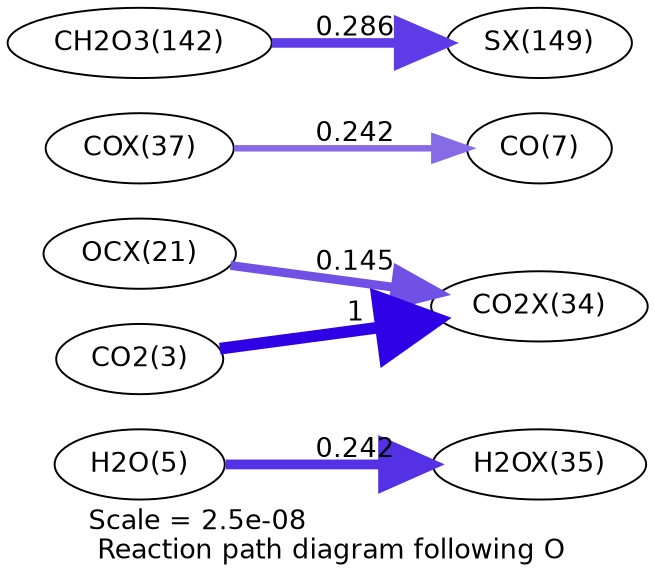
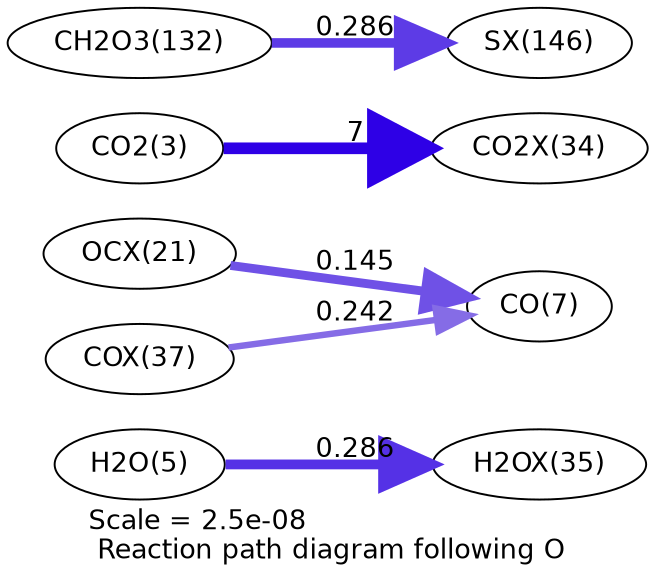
(140, 43) -> (140, 43)
(539, 43) -> (539, 43)
(313, 276) -> (328, 278)
(352, 313) -> (352, 134)
(352, 450) -> (352, 450)
